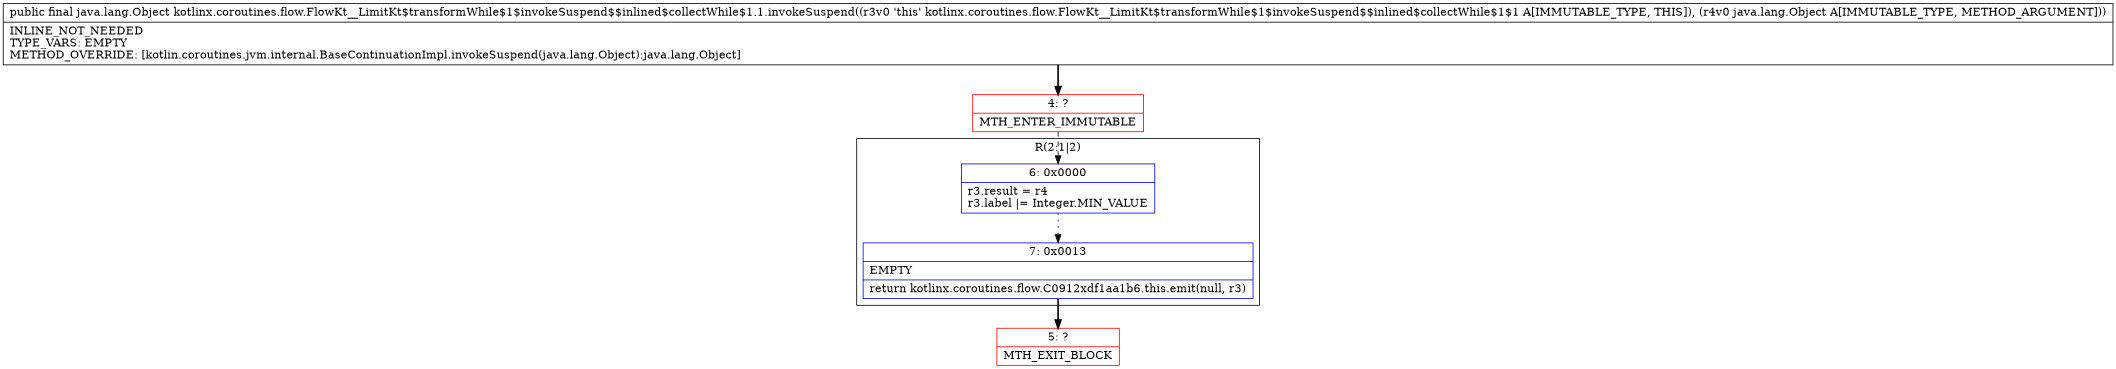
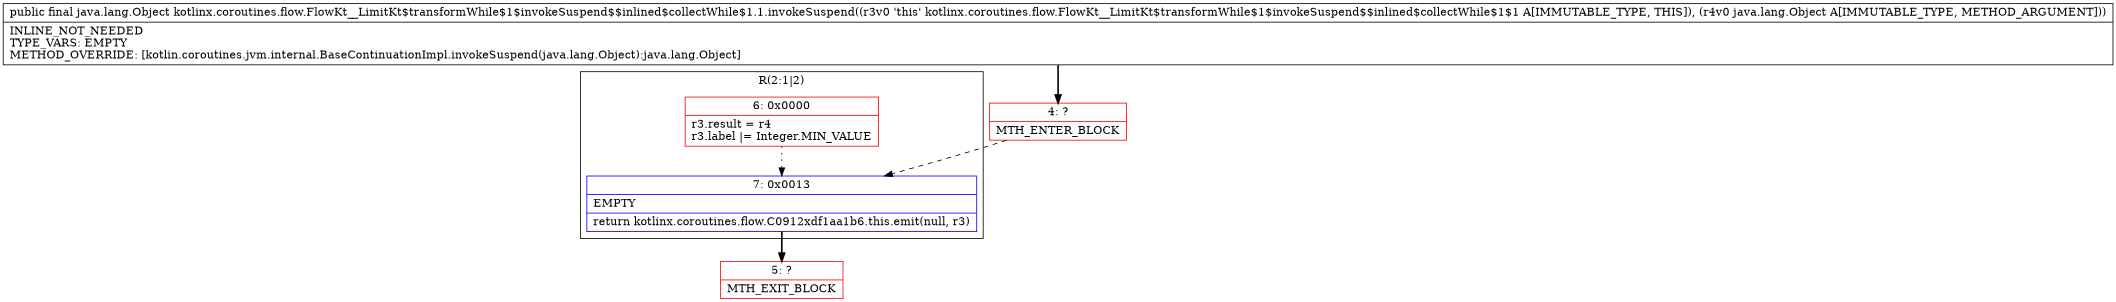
(1058, 122) -> (1058, 130)
(1058, 144) -> (950, 158)
(1058, 188) -> (782, 122)
